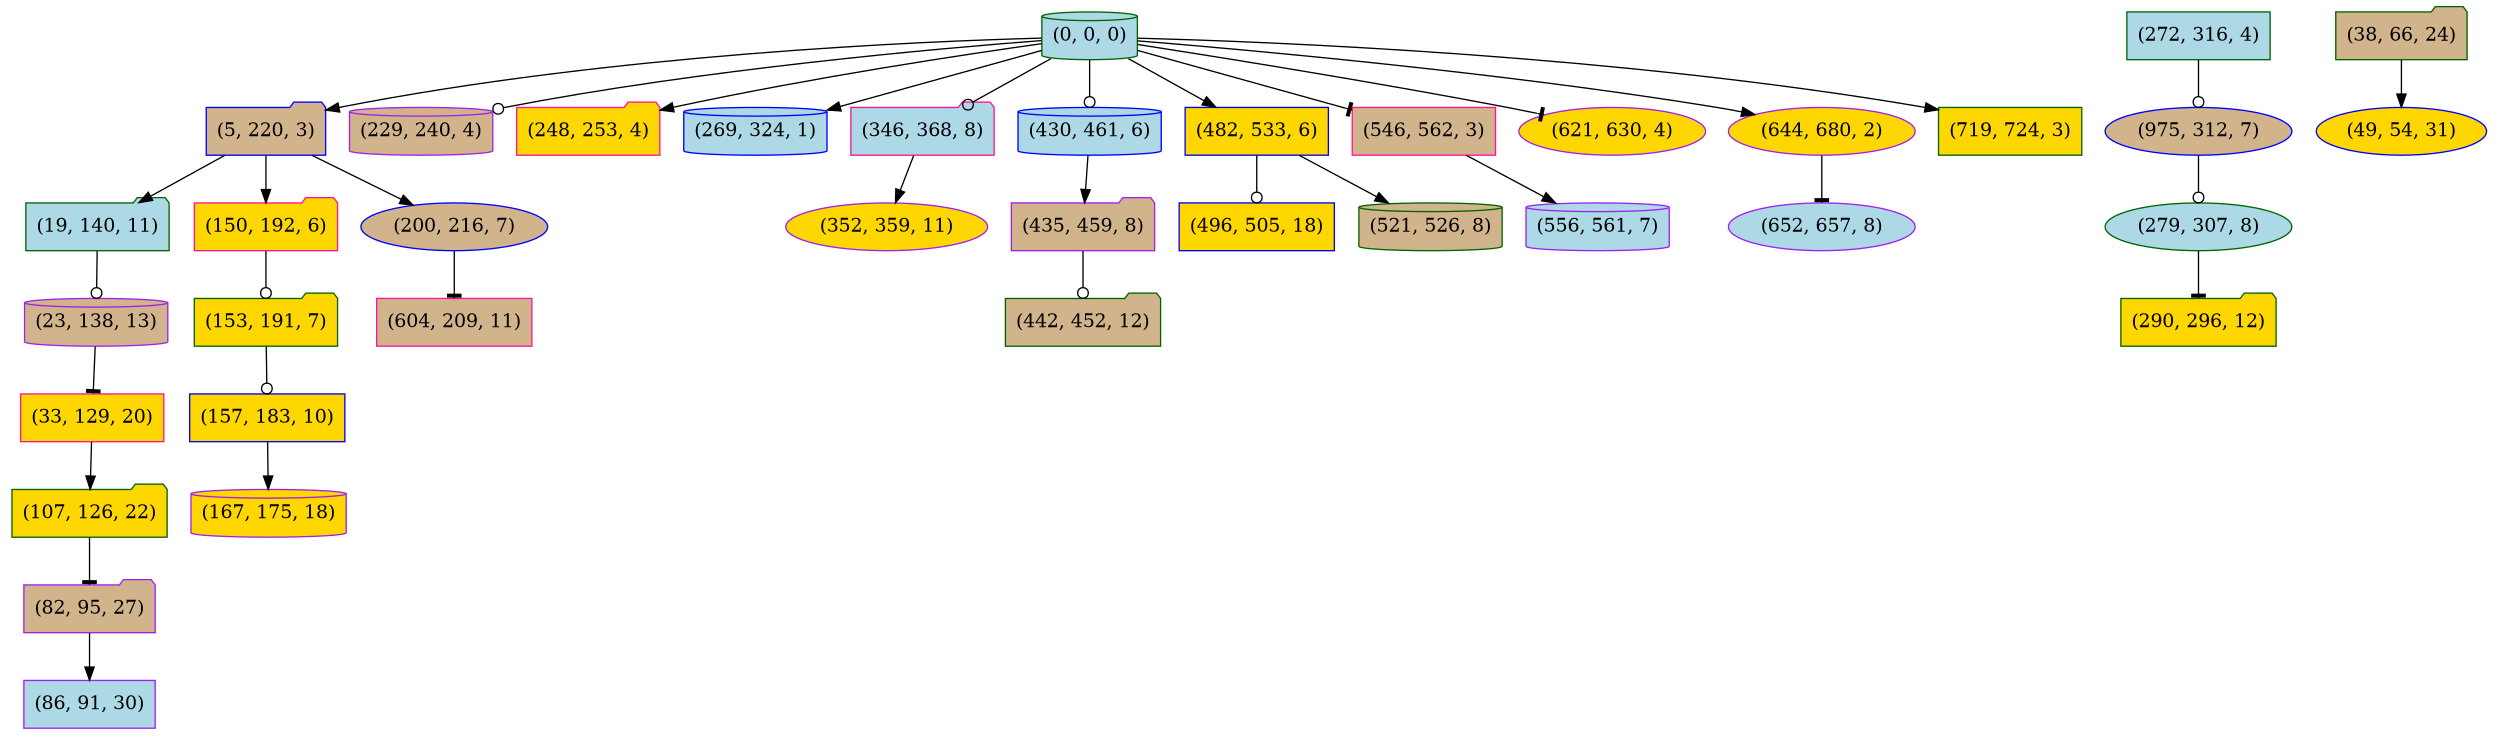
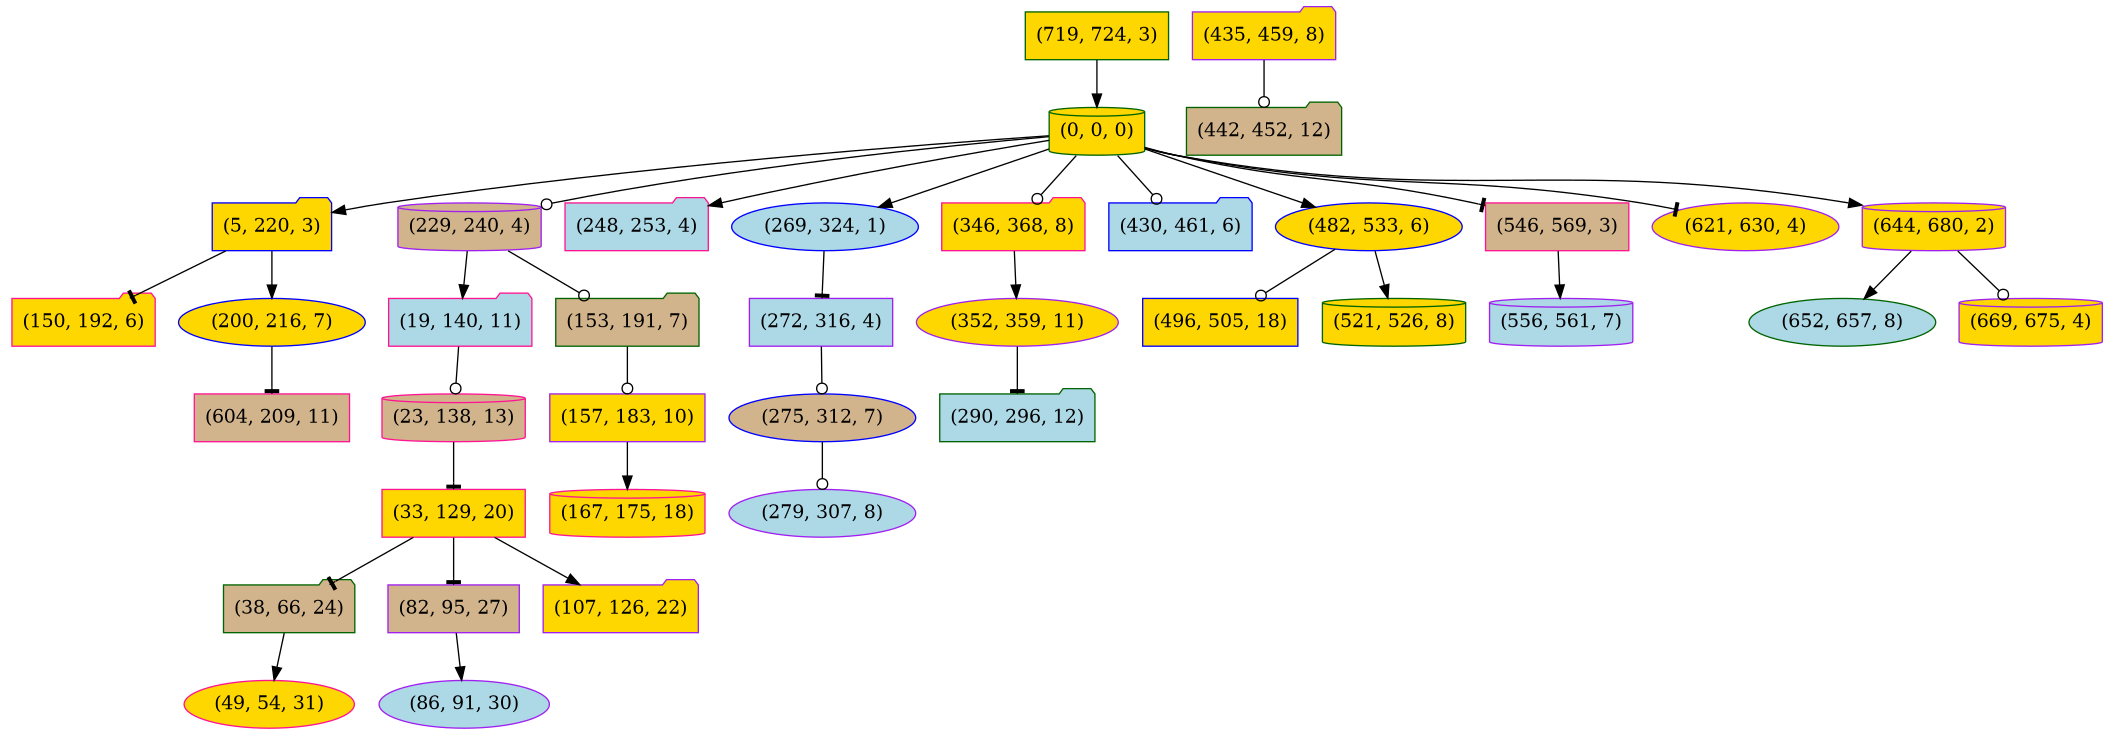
(1090, 36) -> (1097, 131)
(2198, 36) -> (821, 322)
(1533, 60) -> (1097, 77)
(266, 131) -> (272, 227)
(588, 131) -> (637, 227)
(755, 131) -> (825, 227)
(923, 131) -> (1013, 227)
(1090, 131) -> (1180, 227)
(1257, 131) -> (1369, 227)
(1424, 131) -> (1557, 227)
(1822, 131) -> (1934, 227)
(2198, 131) -> (822, 418)
(2401, 131) -> (269, 704)
(266, 173) -> (181, 273)
(1087, 173) -> none
(188, 176) -> (466, 268)
(1822, 176) -> (1892, 270)
(97, 227) -> (460, 322)
(454, 227) -> (272, 322)
(1083, 227) -> (1264, 36)
(1431, 227) -> (1394, 322)
(1822, 227) -> (1842, 322)
(2198, 227) -> (822, 513)
(266, 269) -> (544, 272)
none -> (823, 271)
(2198, 271) -> (1017, 367)
(96, 322) -> (454, 418)
(266, 322) -> (627, 322)
none -> (2031, 322)
(2198, 322) -> (1017, 418)
(267, 418) -> (627, 418)
(90, 513) -> (621, 609)
(269, 513) -> (627, 513)
(90, 558) -> (454, 558)
none -> (375, 559)
(90, 609) -> (454, 609)
(90, 704) -> (464, 704)
